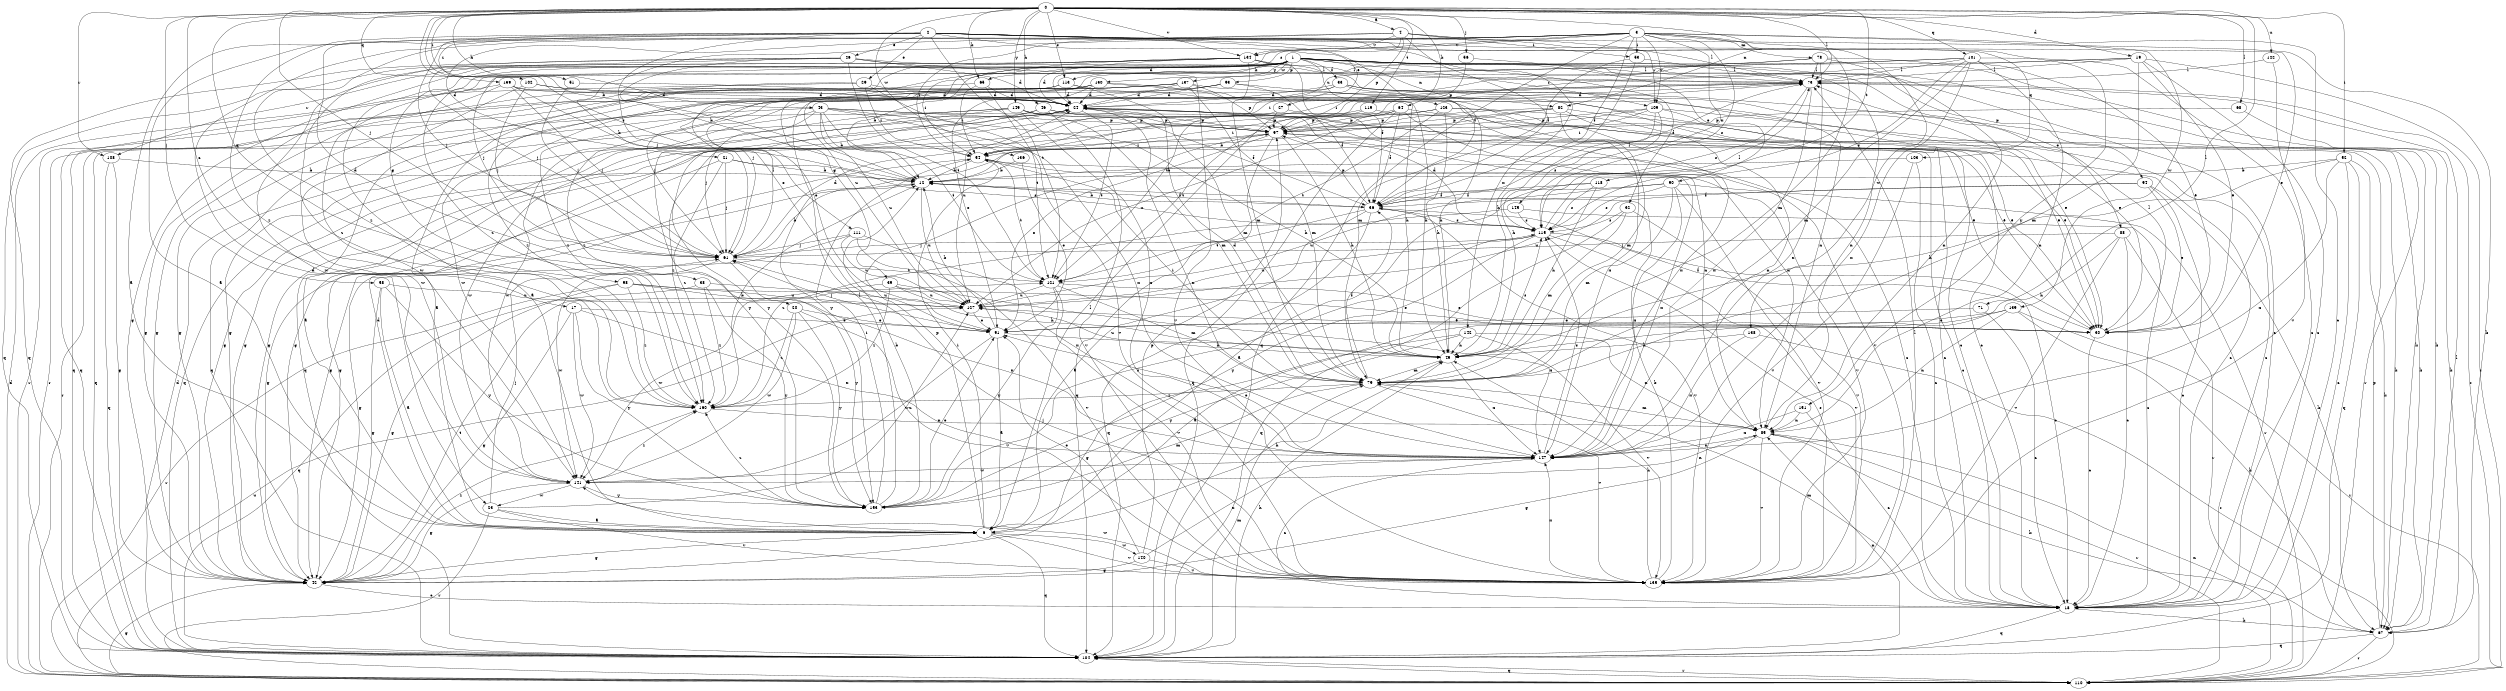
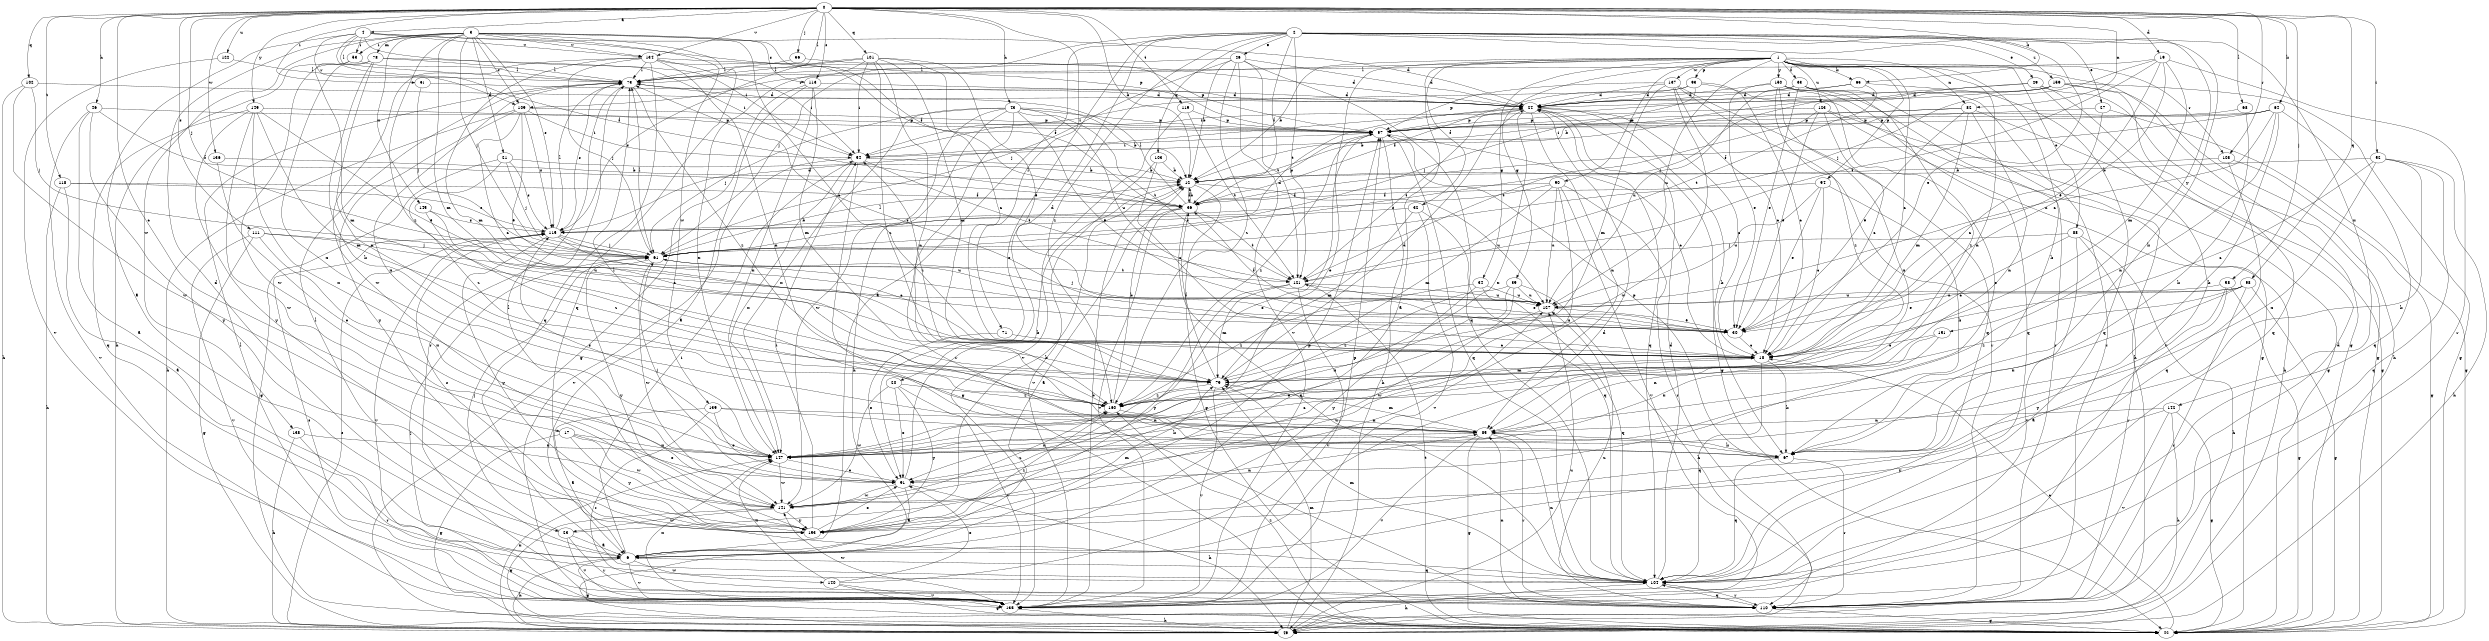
none -> (1038, 281)
(703, 283) -> (1481, 283)
